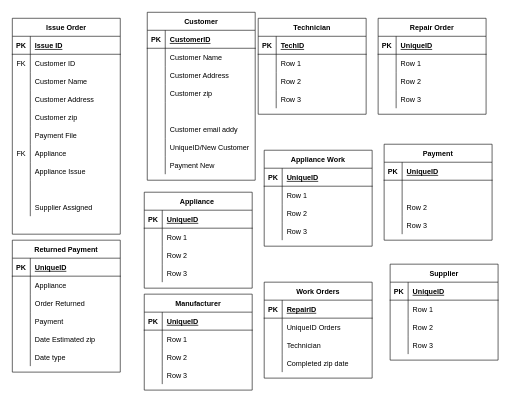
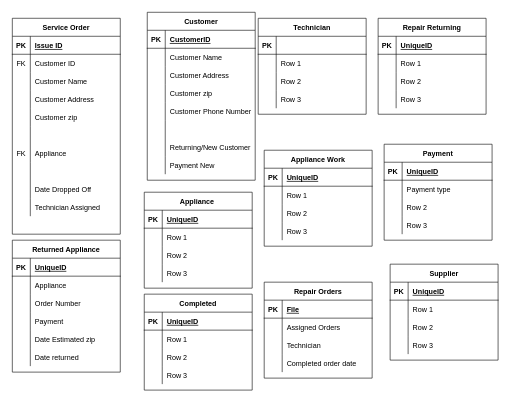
(66, 28) -> (66, 28)
(432, 28) -> (432, 28)
(321, 45) -> none
none -> (210, 111)
(210, 129) -> none
(75, 135) -> none
(210, 148) -> (212, 148)
(75, 171) -> none
none -> (75, 189)
none -> (447, 189)
(65, 208) -> (69, 208)
(66, 250) -> (66, 250)
(318, 292) -> (318, 292)
(62, 304) -> (58, 304)
(198, 304) -> (198, 304)
(302, 310) -> (293, 310)
(315, 328) -> (315, 328)
(52, 358) -> (60, 358)
(319, 364) -> (324, 364)
